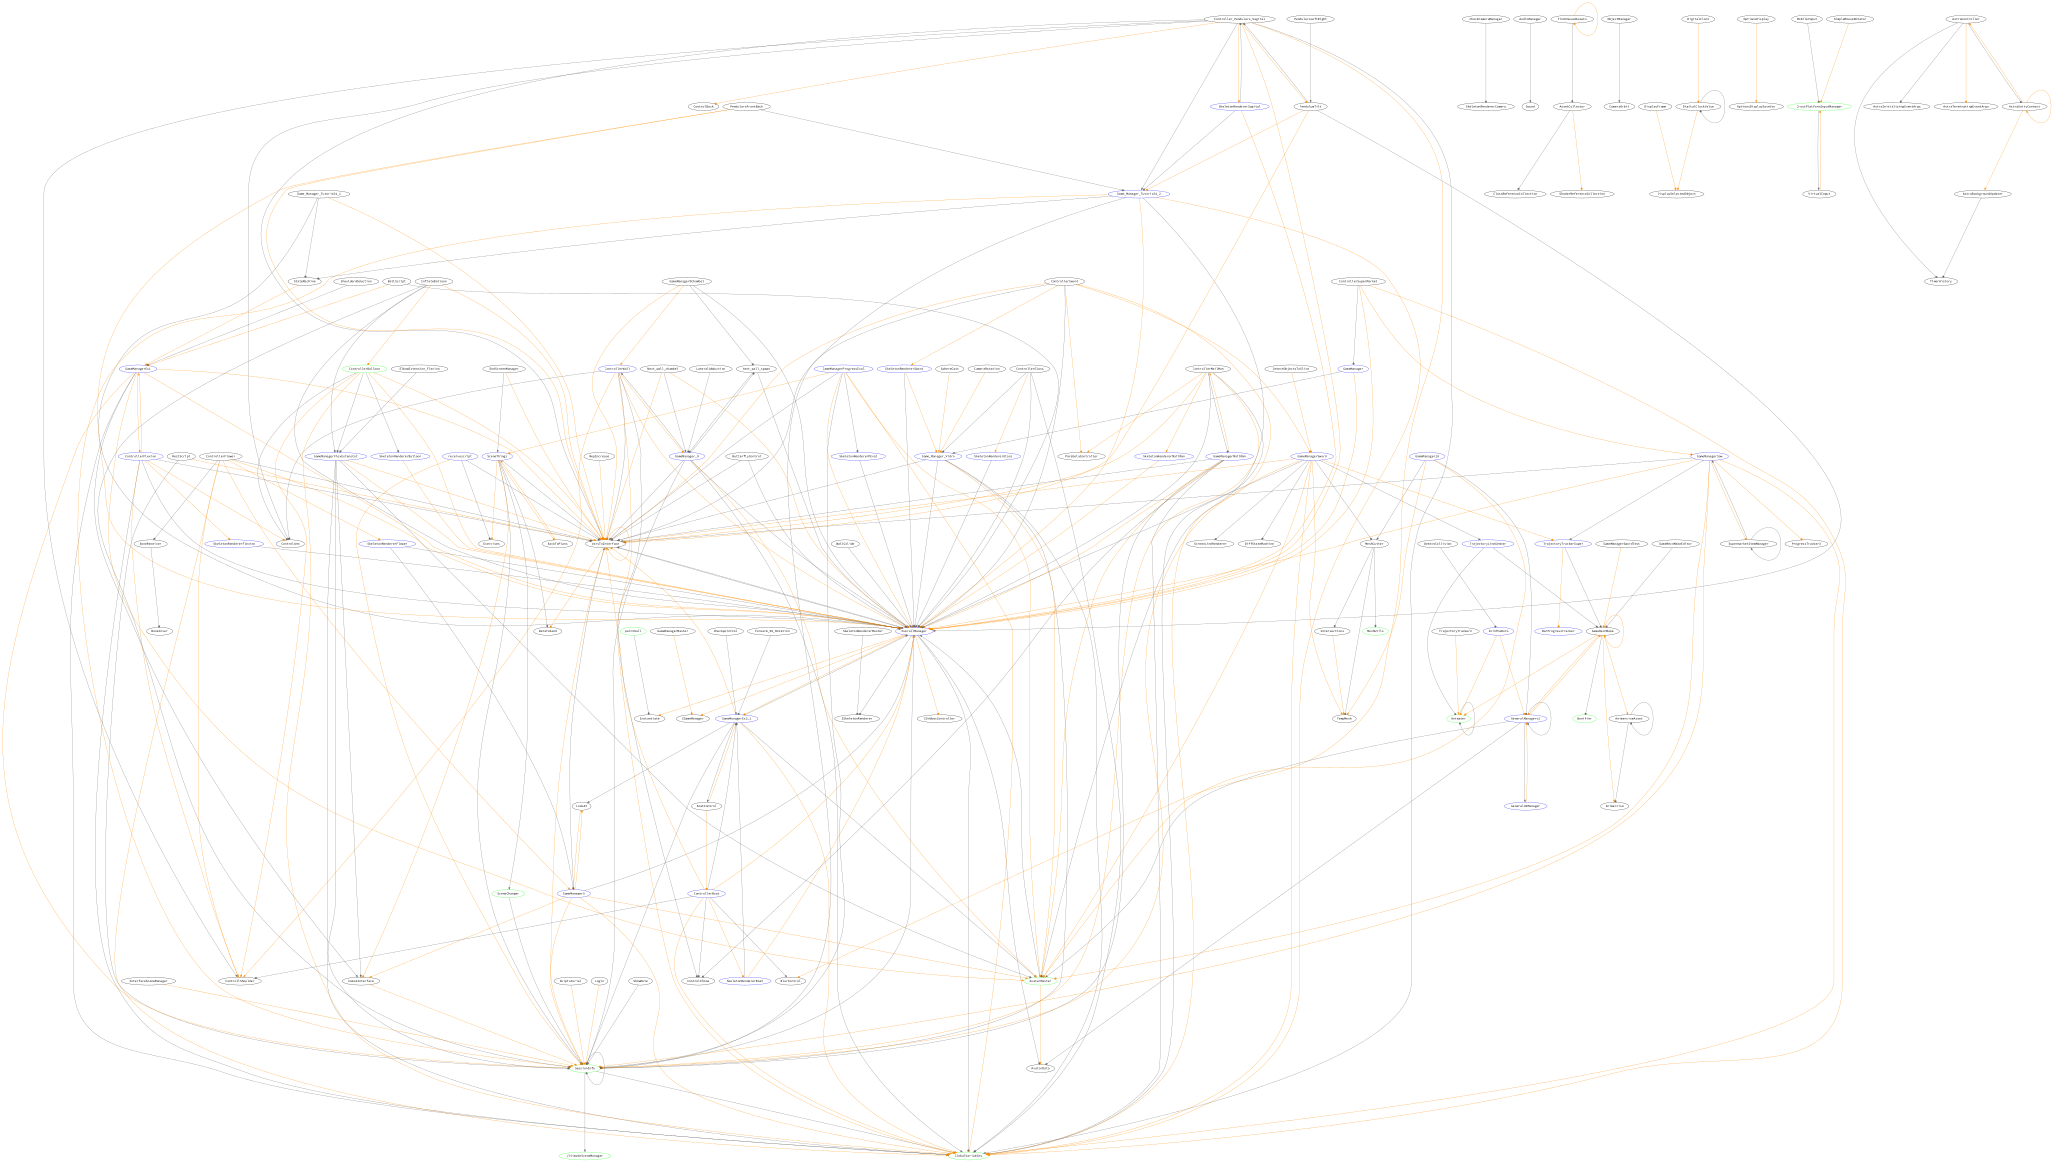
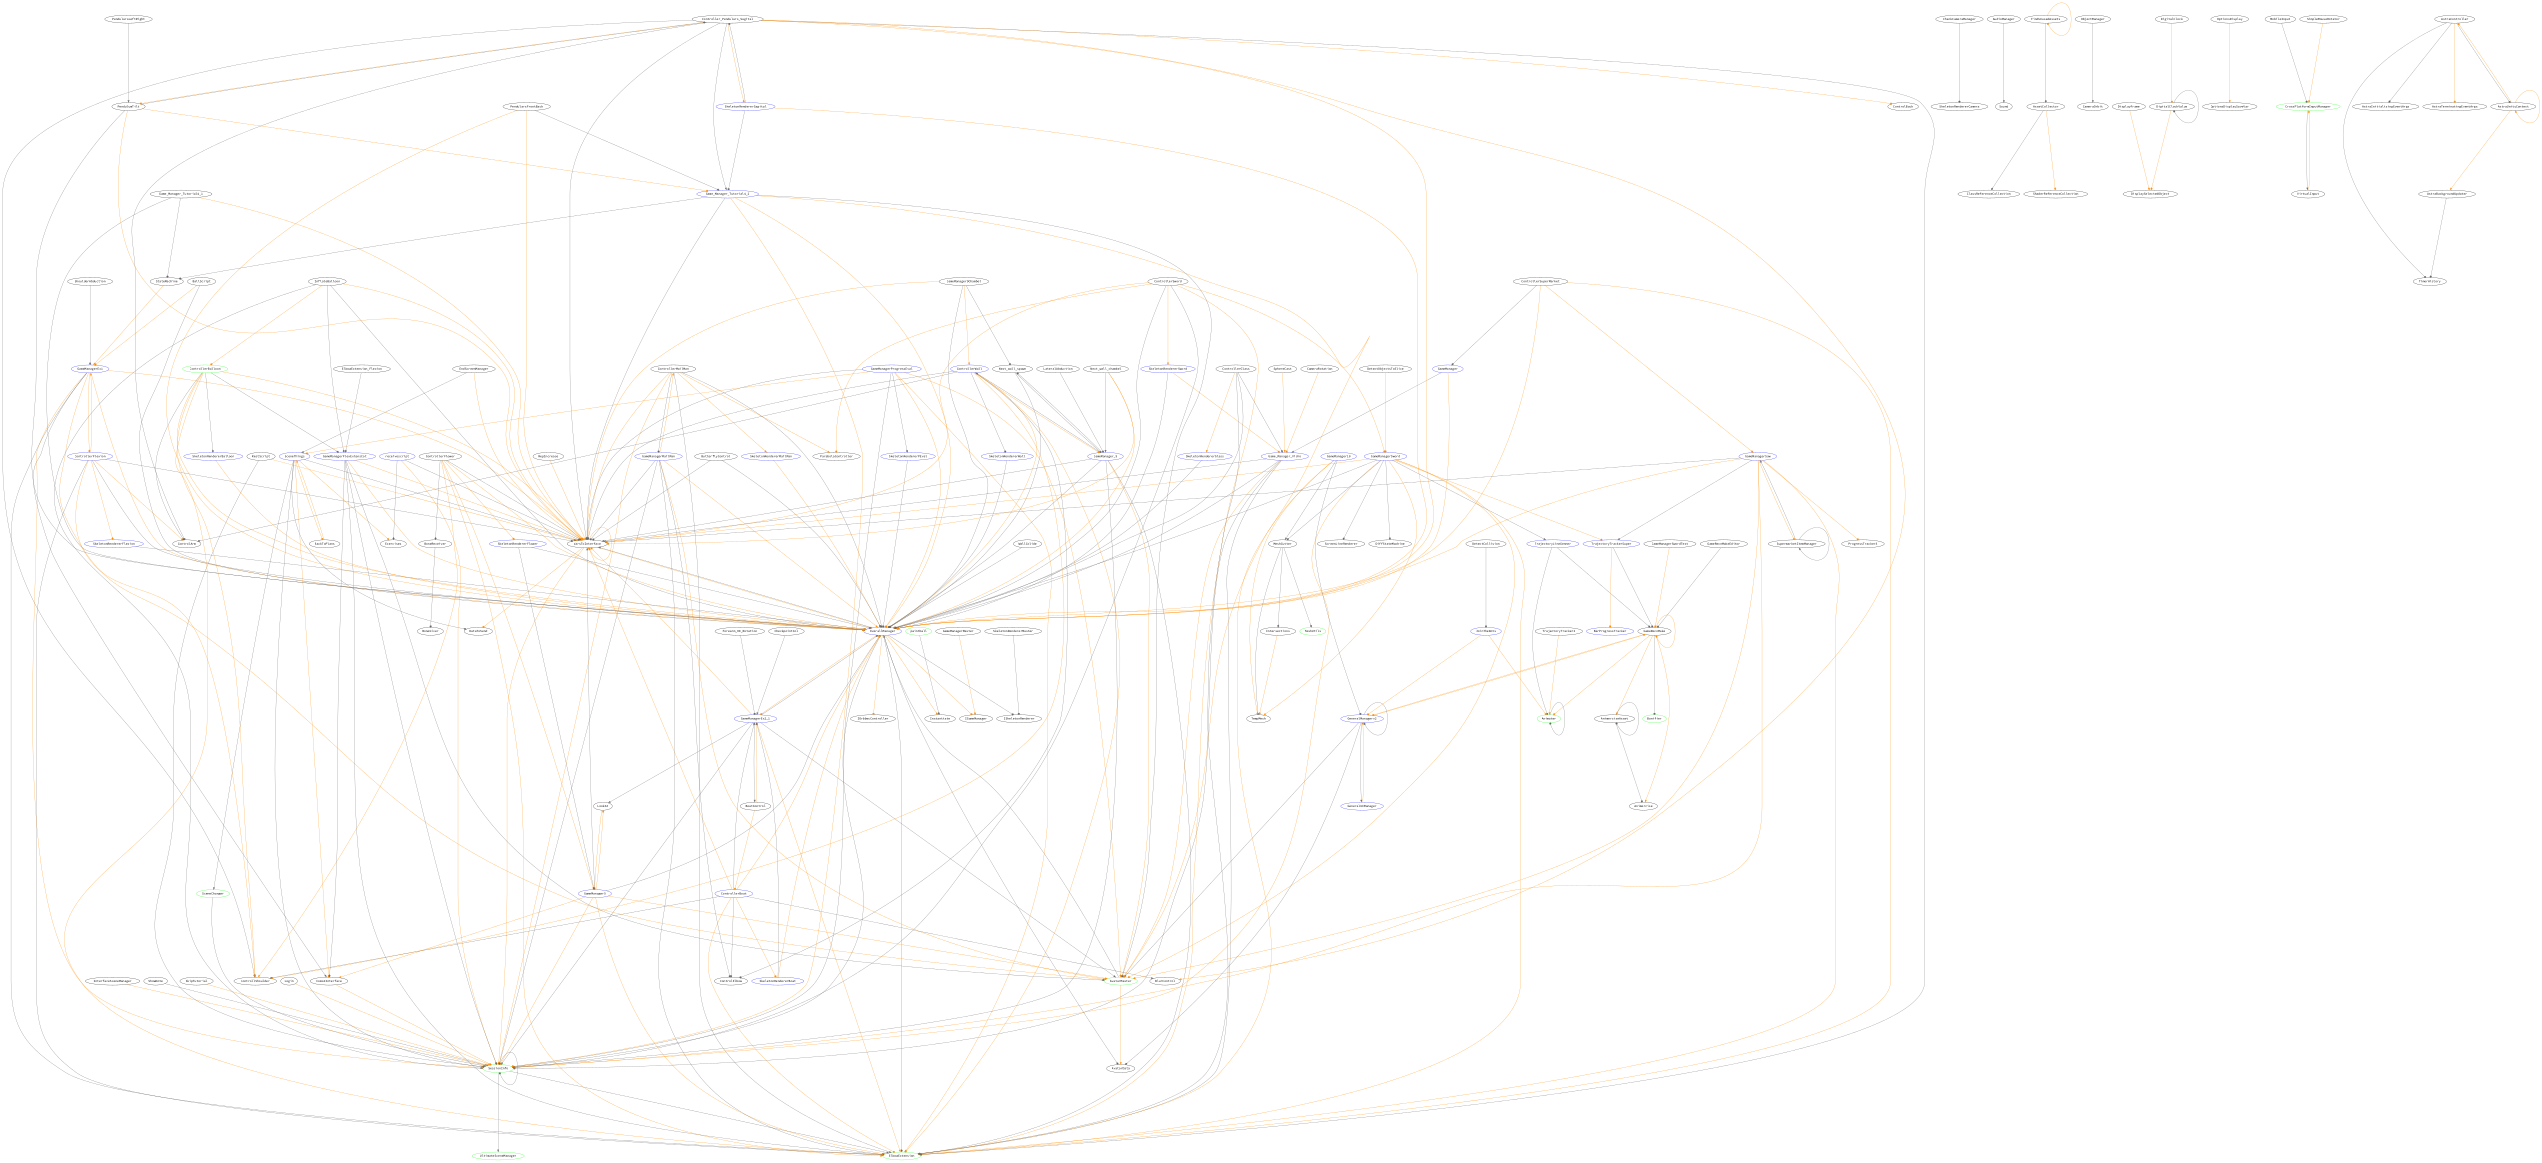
none -> (1007, 456)
(759, 588) -> (734, 588)
(968, 1156) -> (902, 1156)
